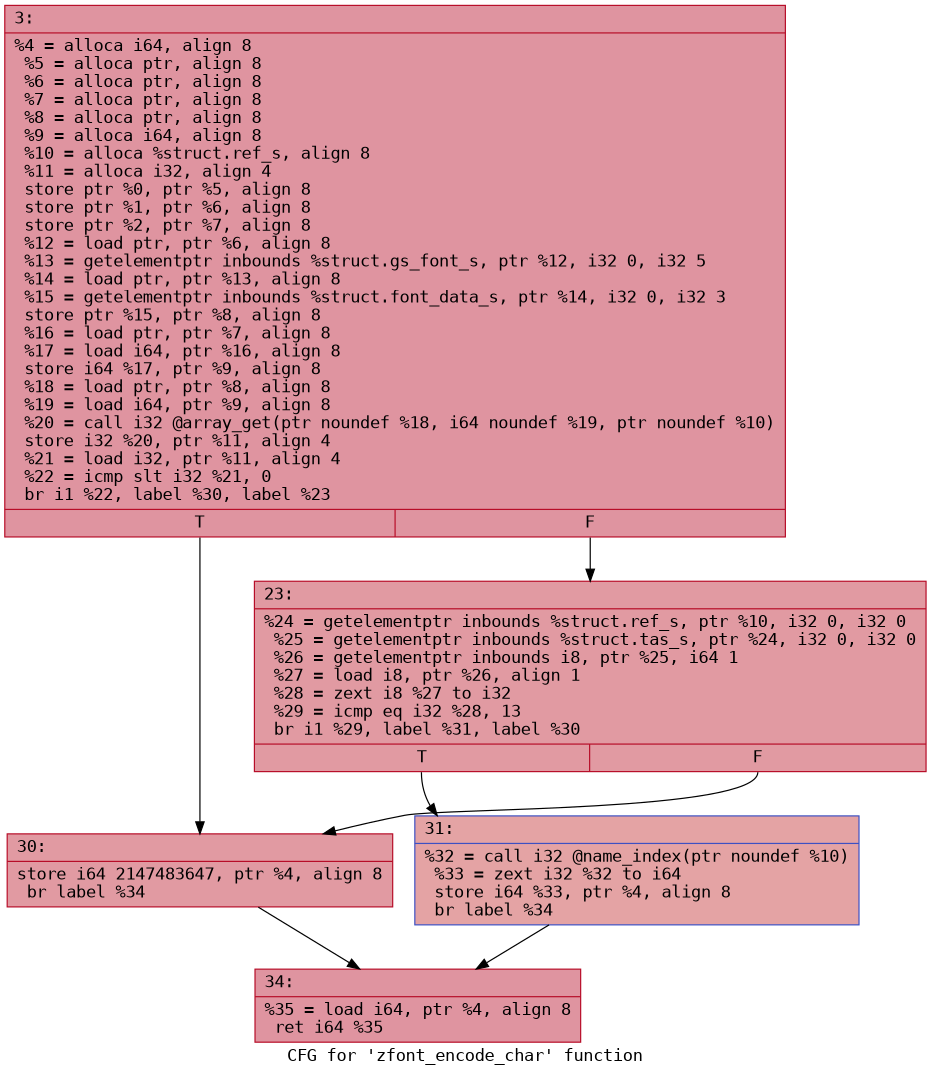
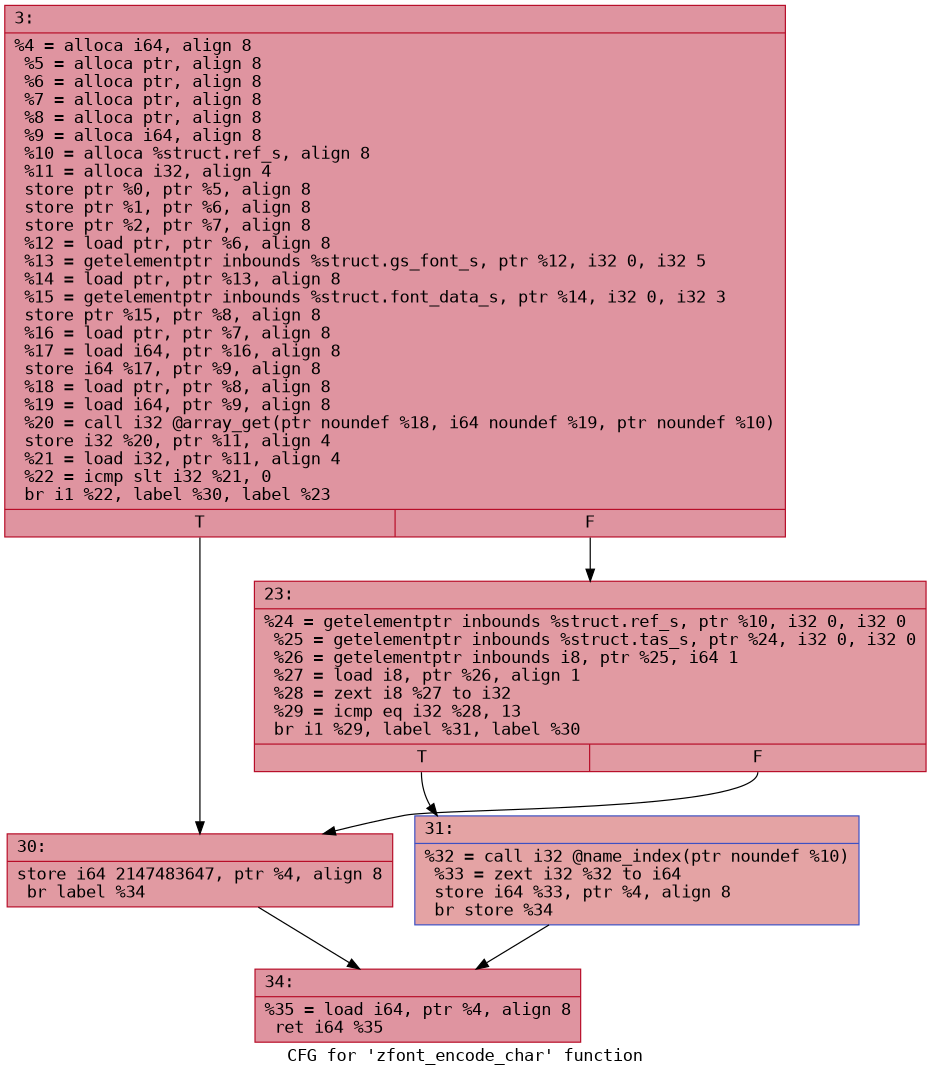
(489, 910) -> (489, 910)
